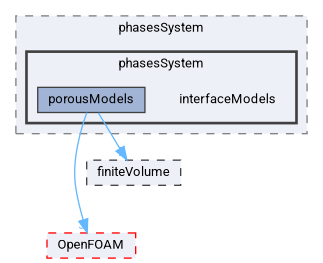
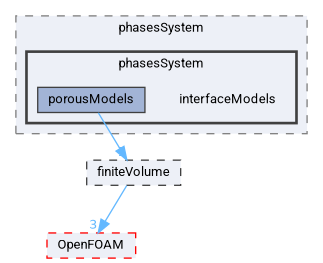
(75, 166) -> (116, 204)
